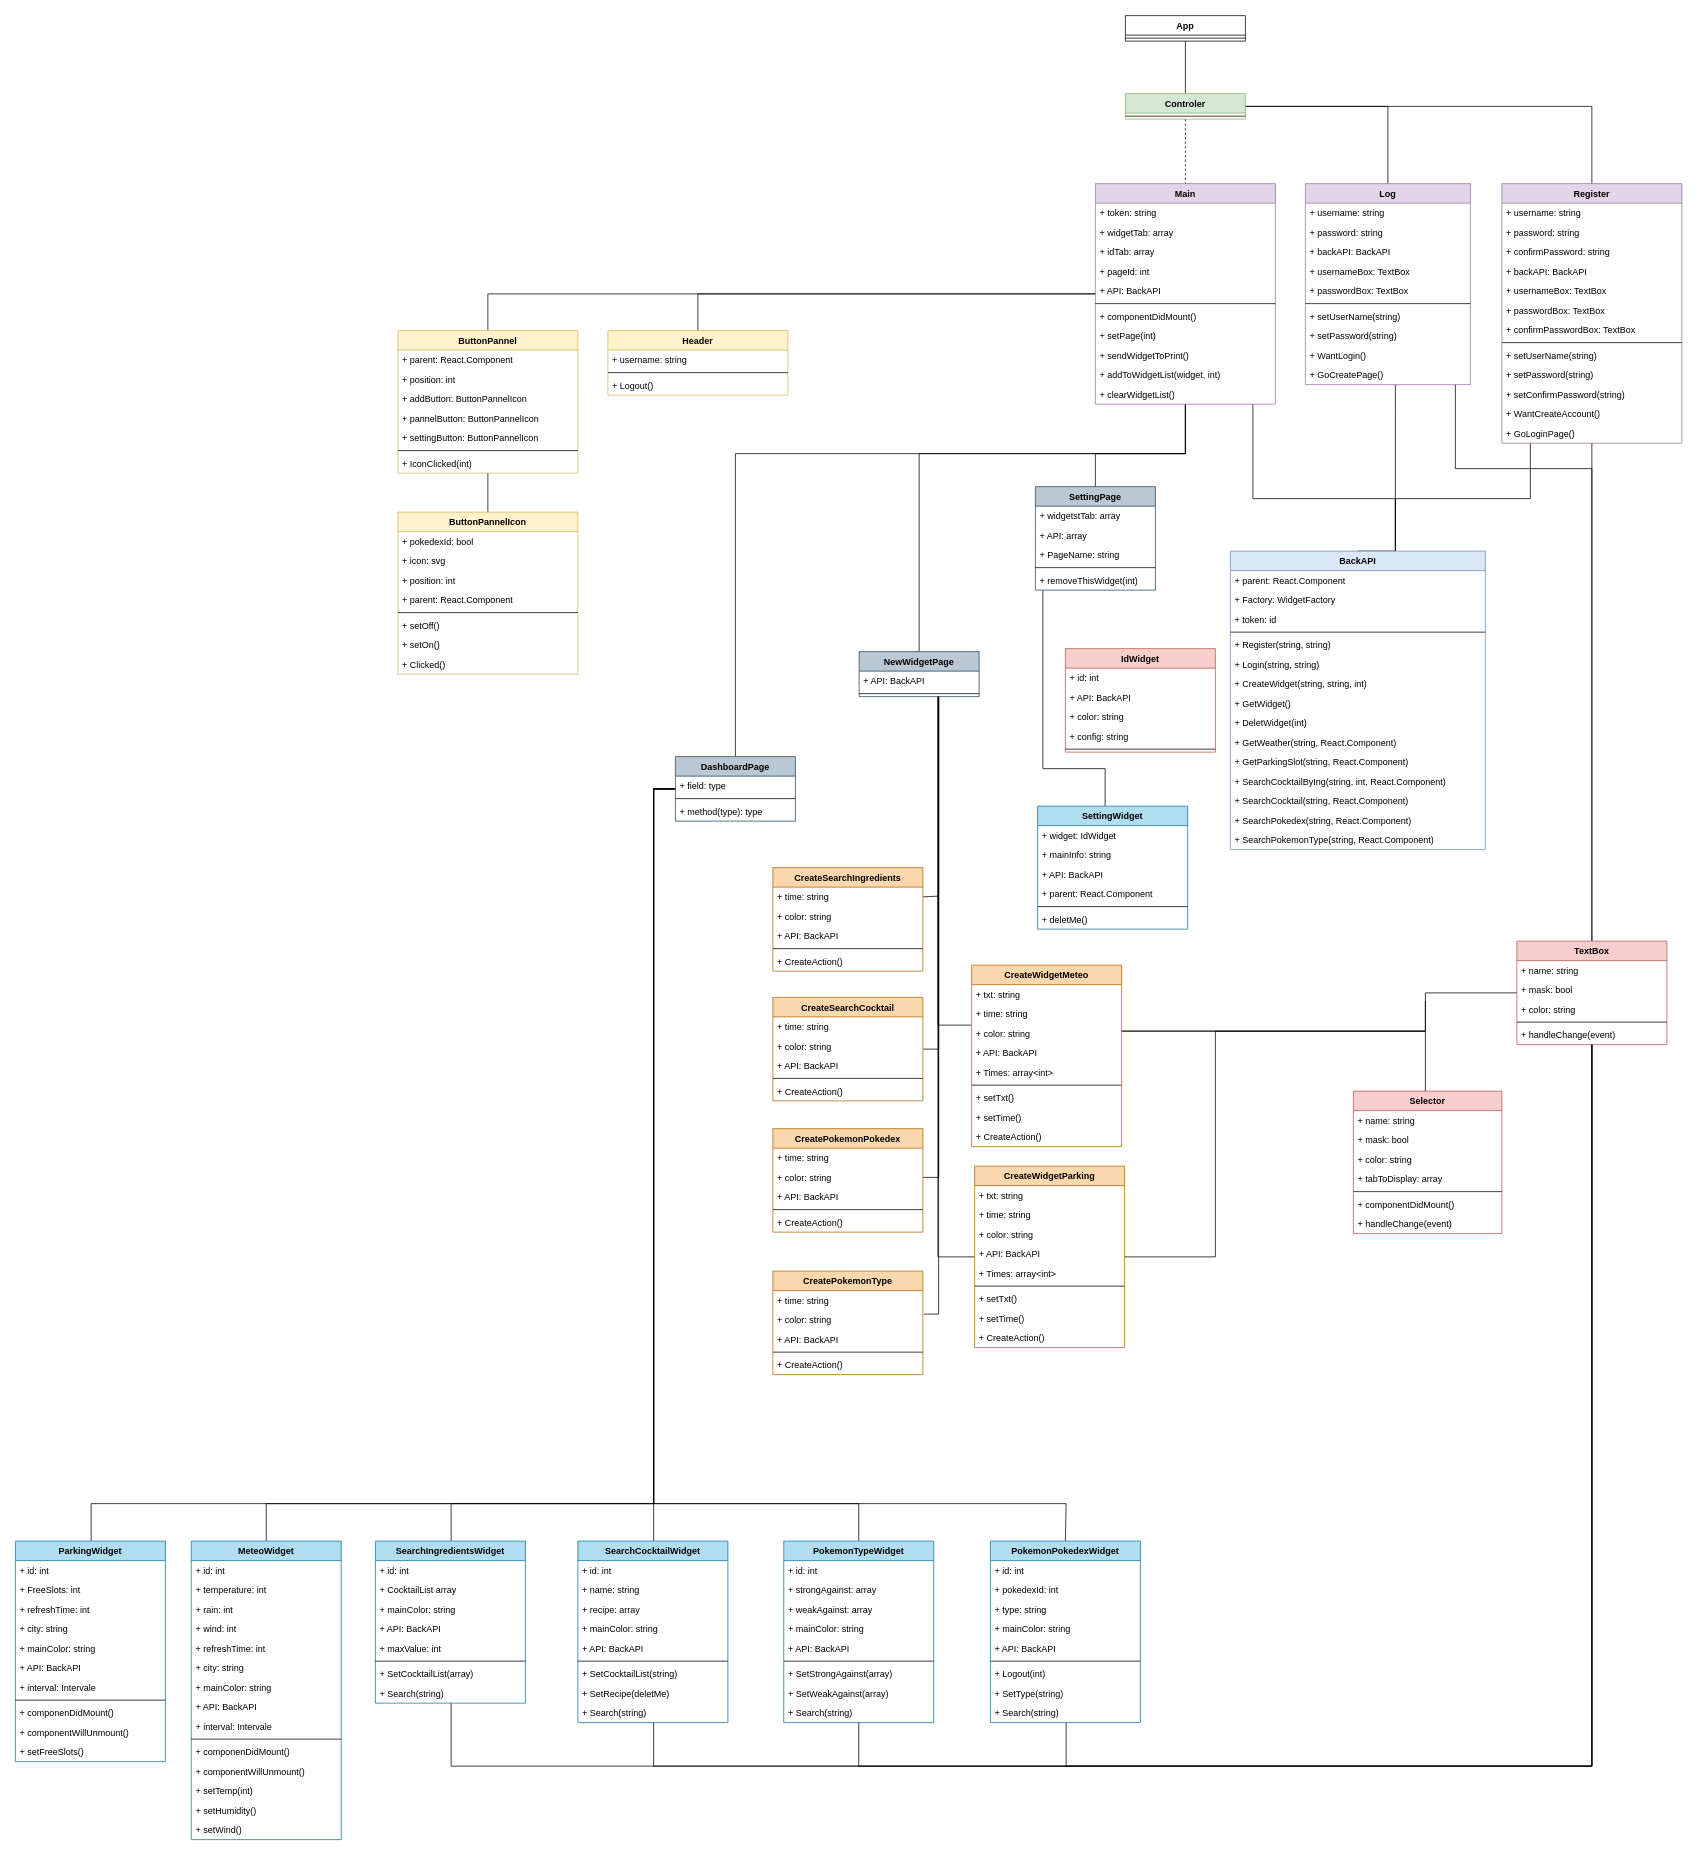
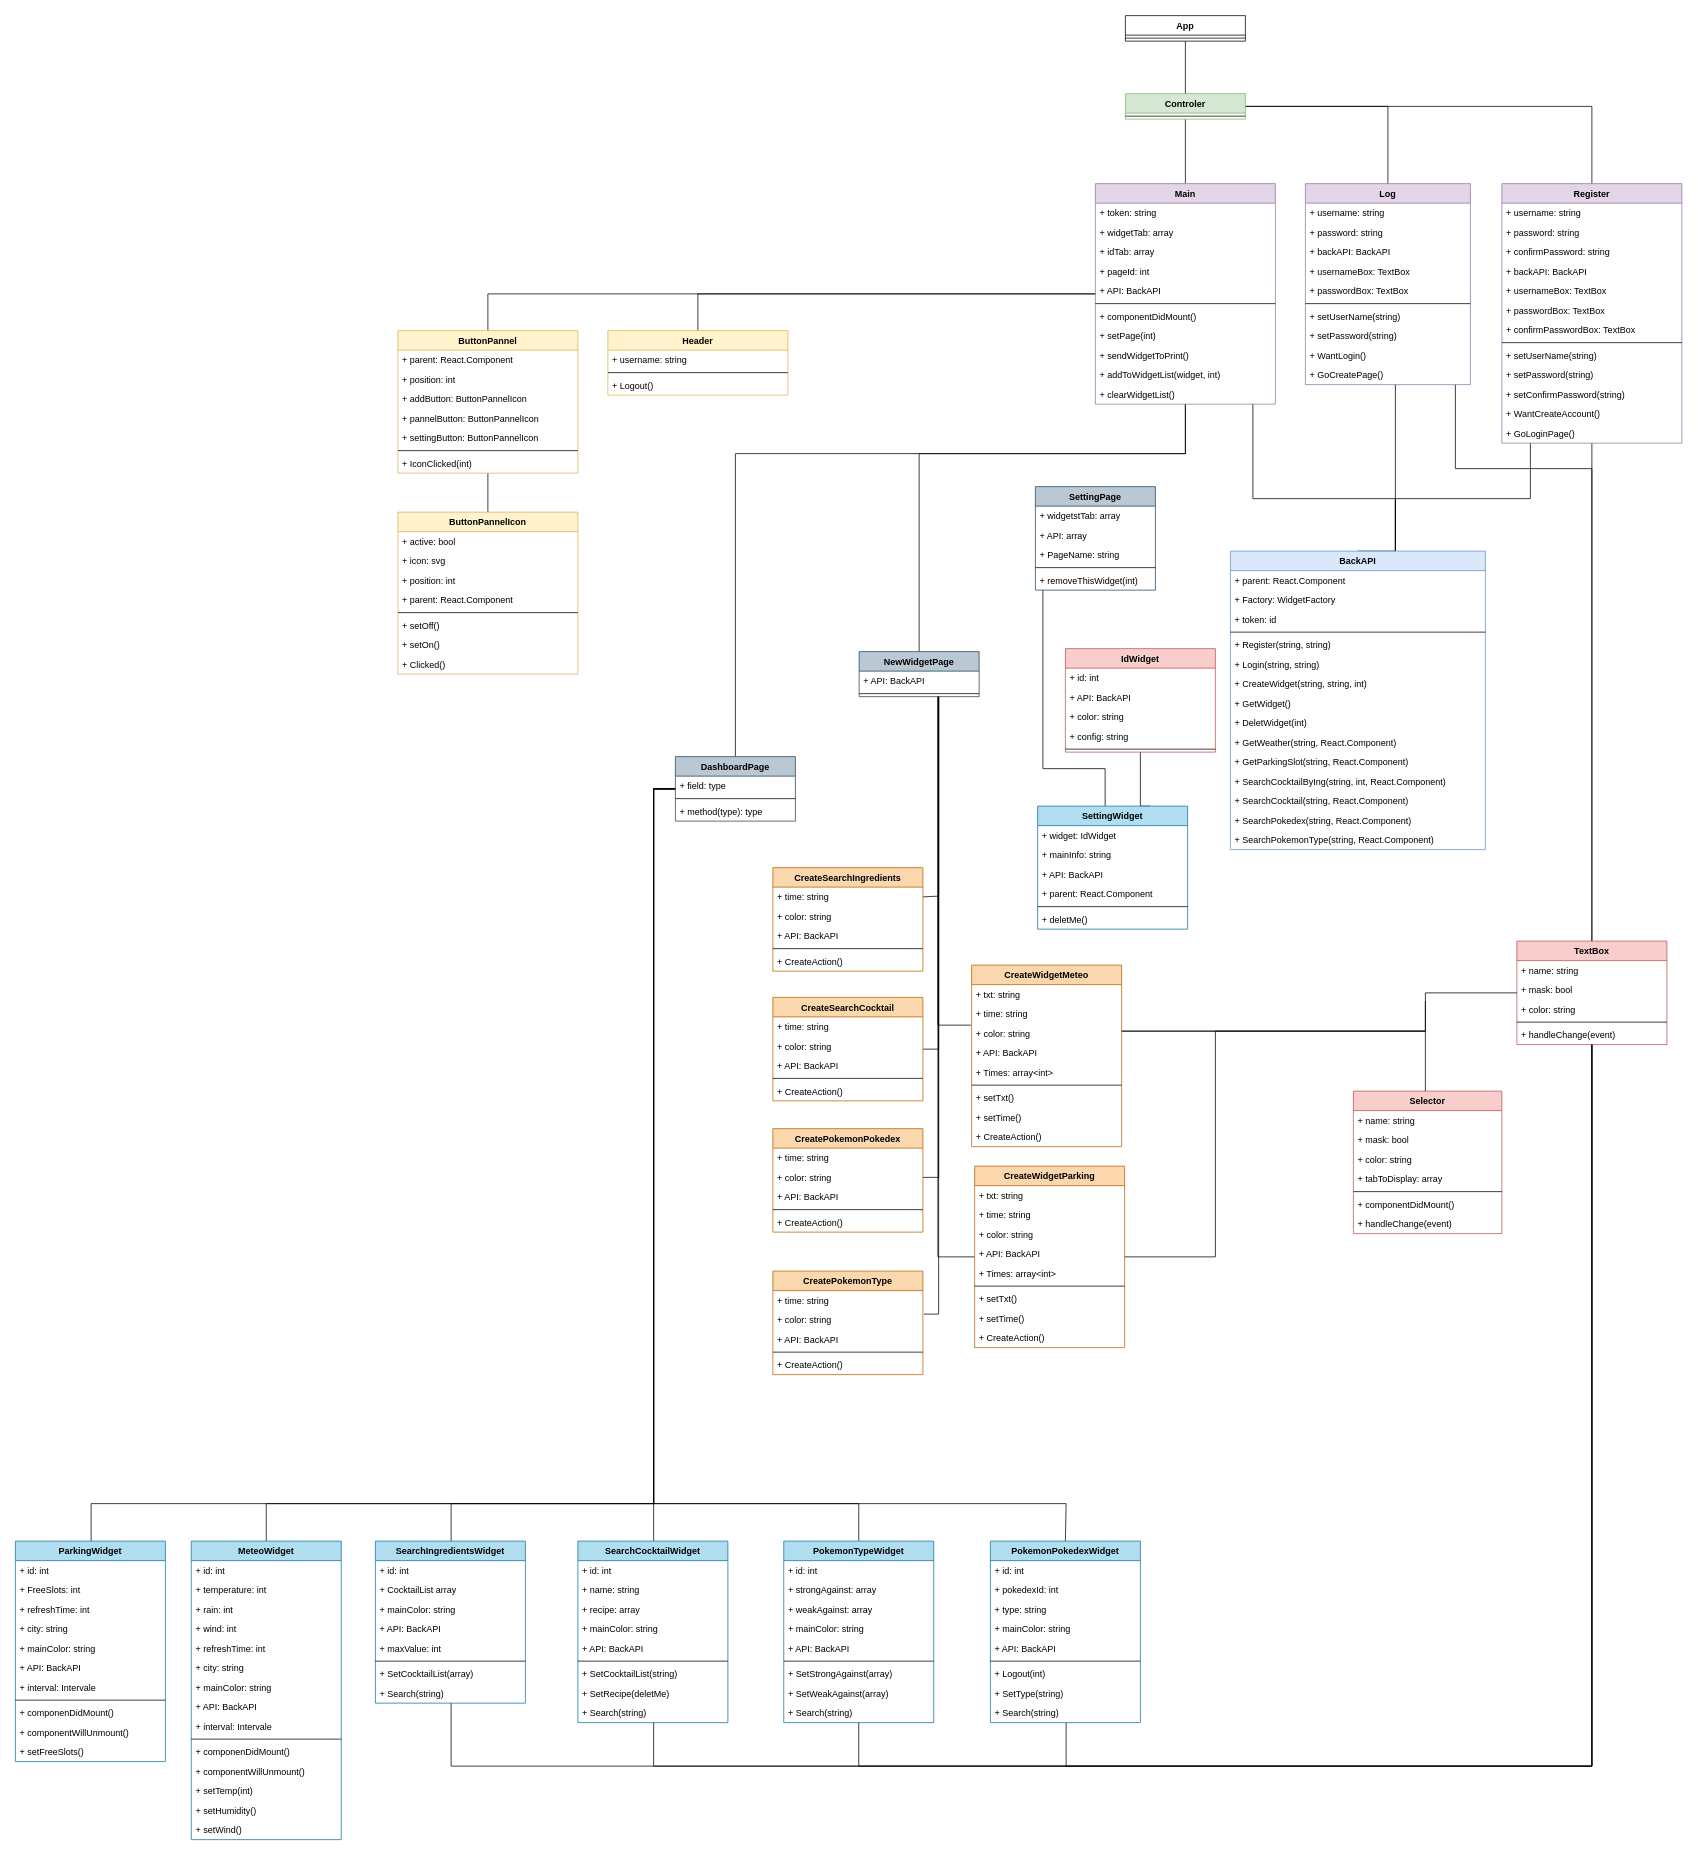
(1185, 151) -> (1185, 151)
(1095, 470) -> none
(440, 542) -> (431, 542)
none -> (1140, 780)
